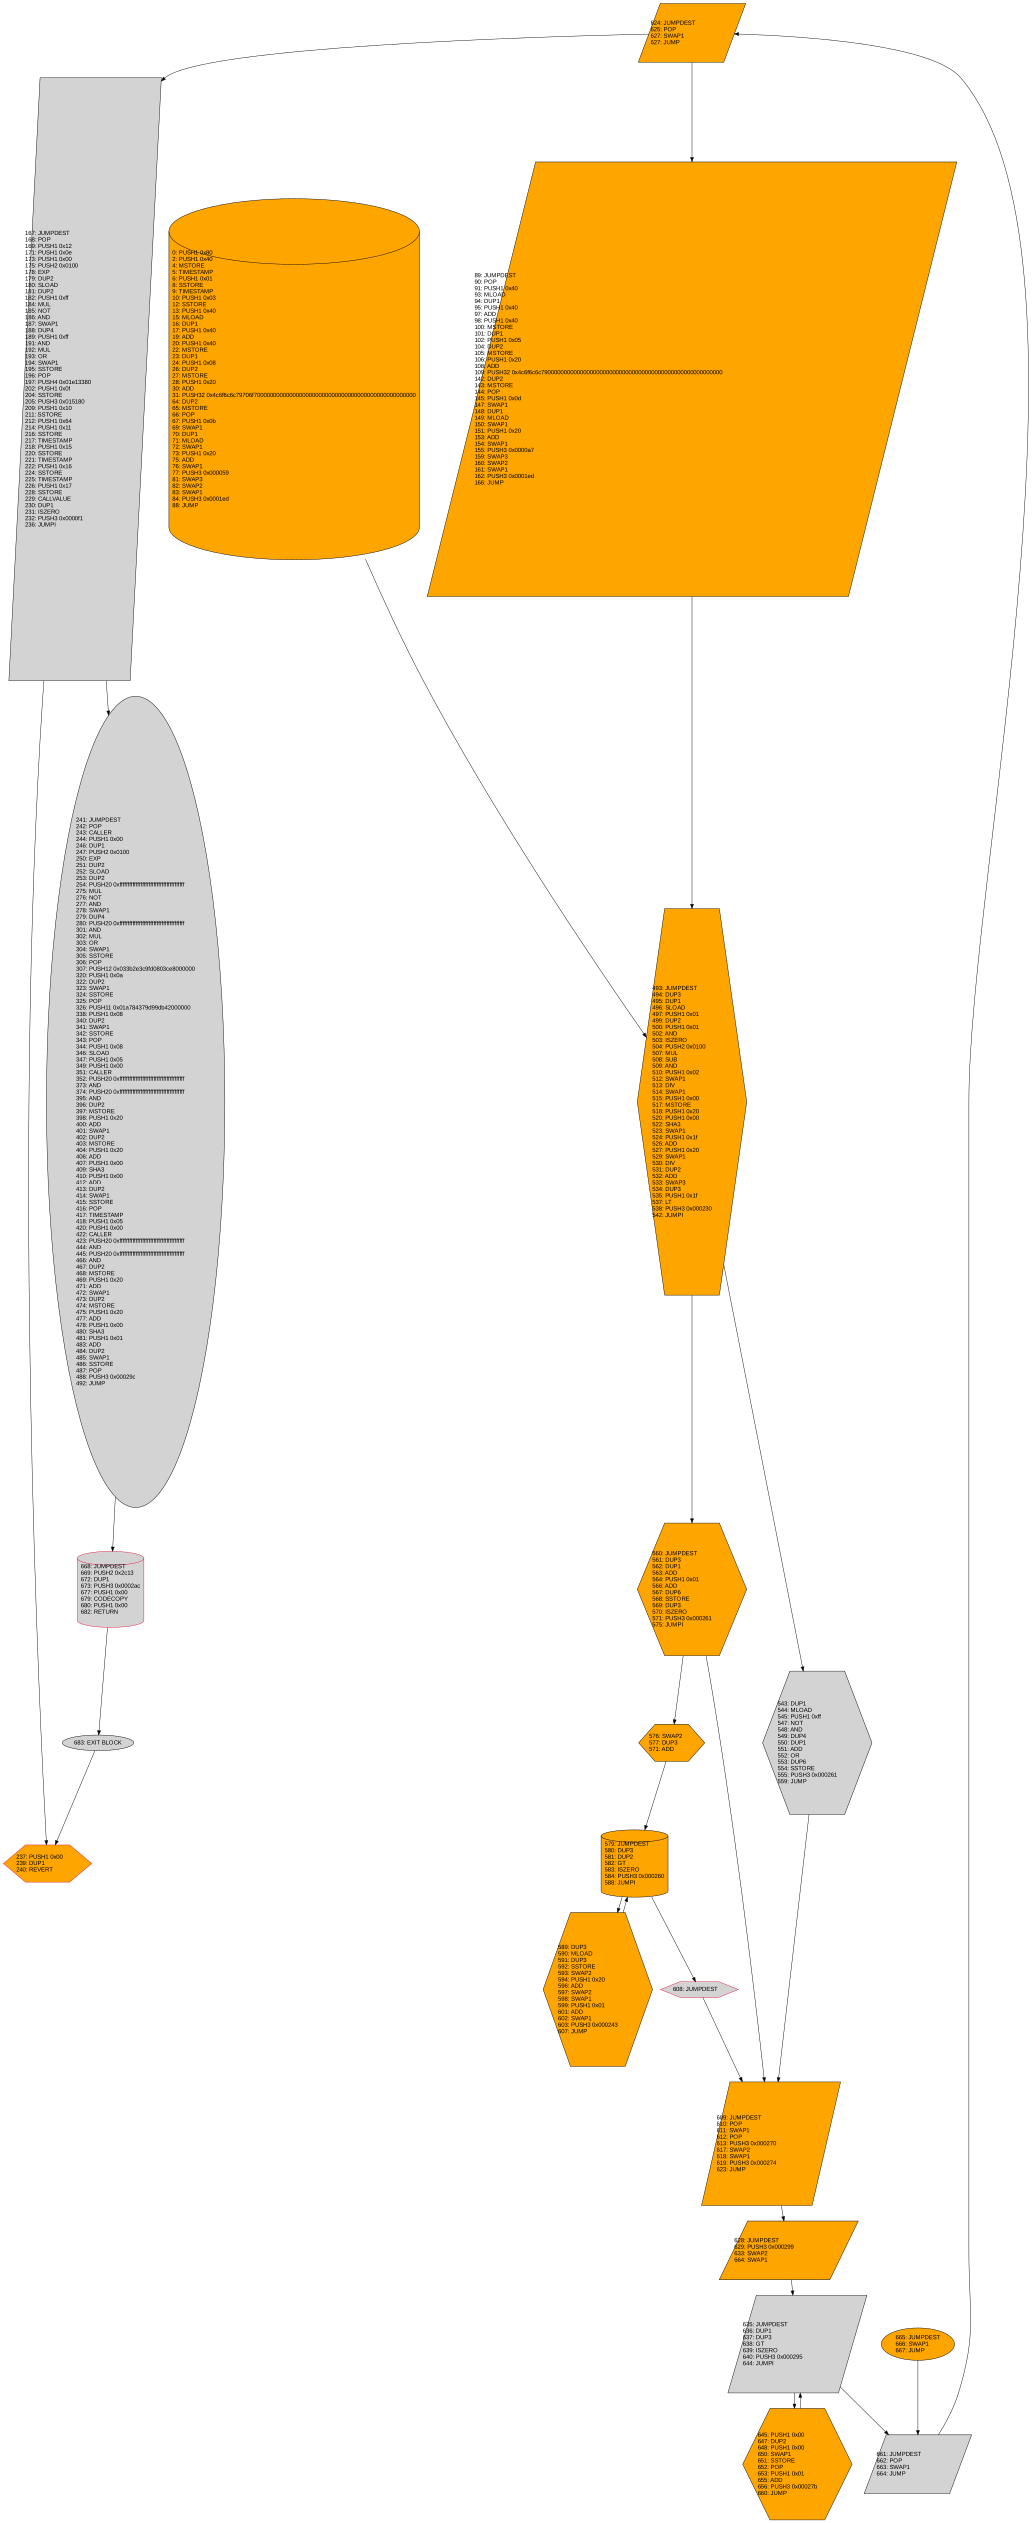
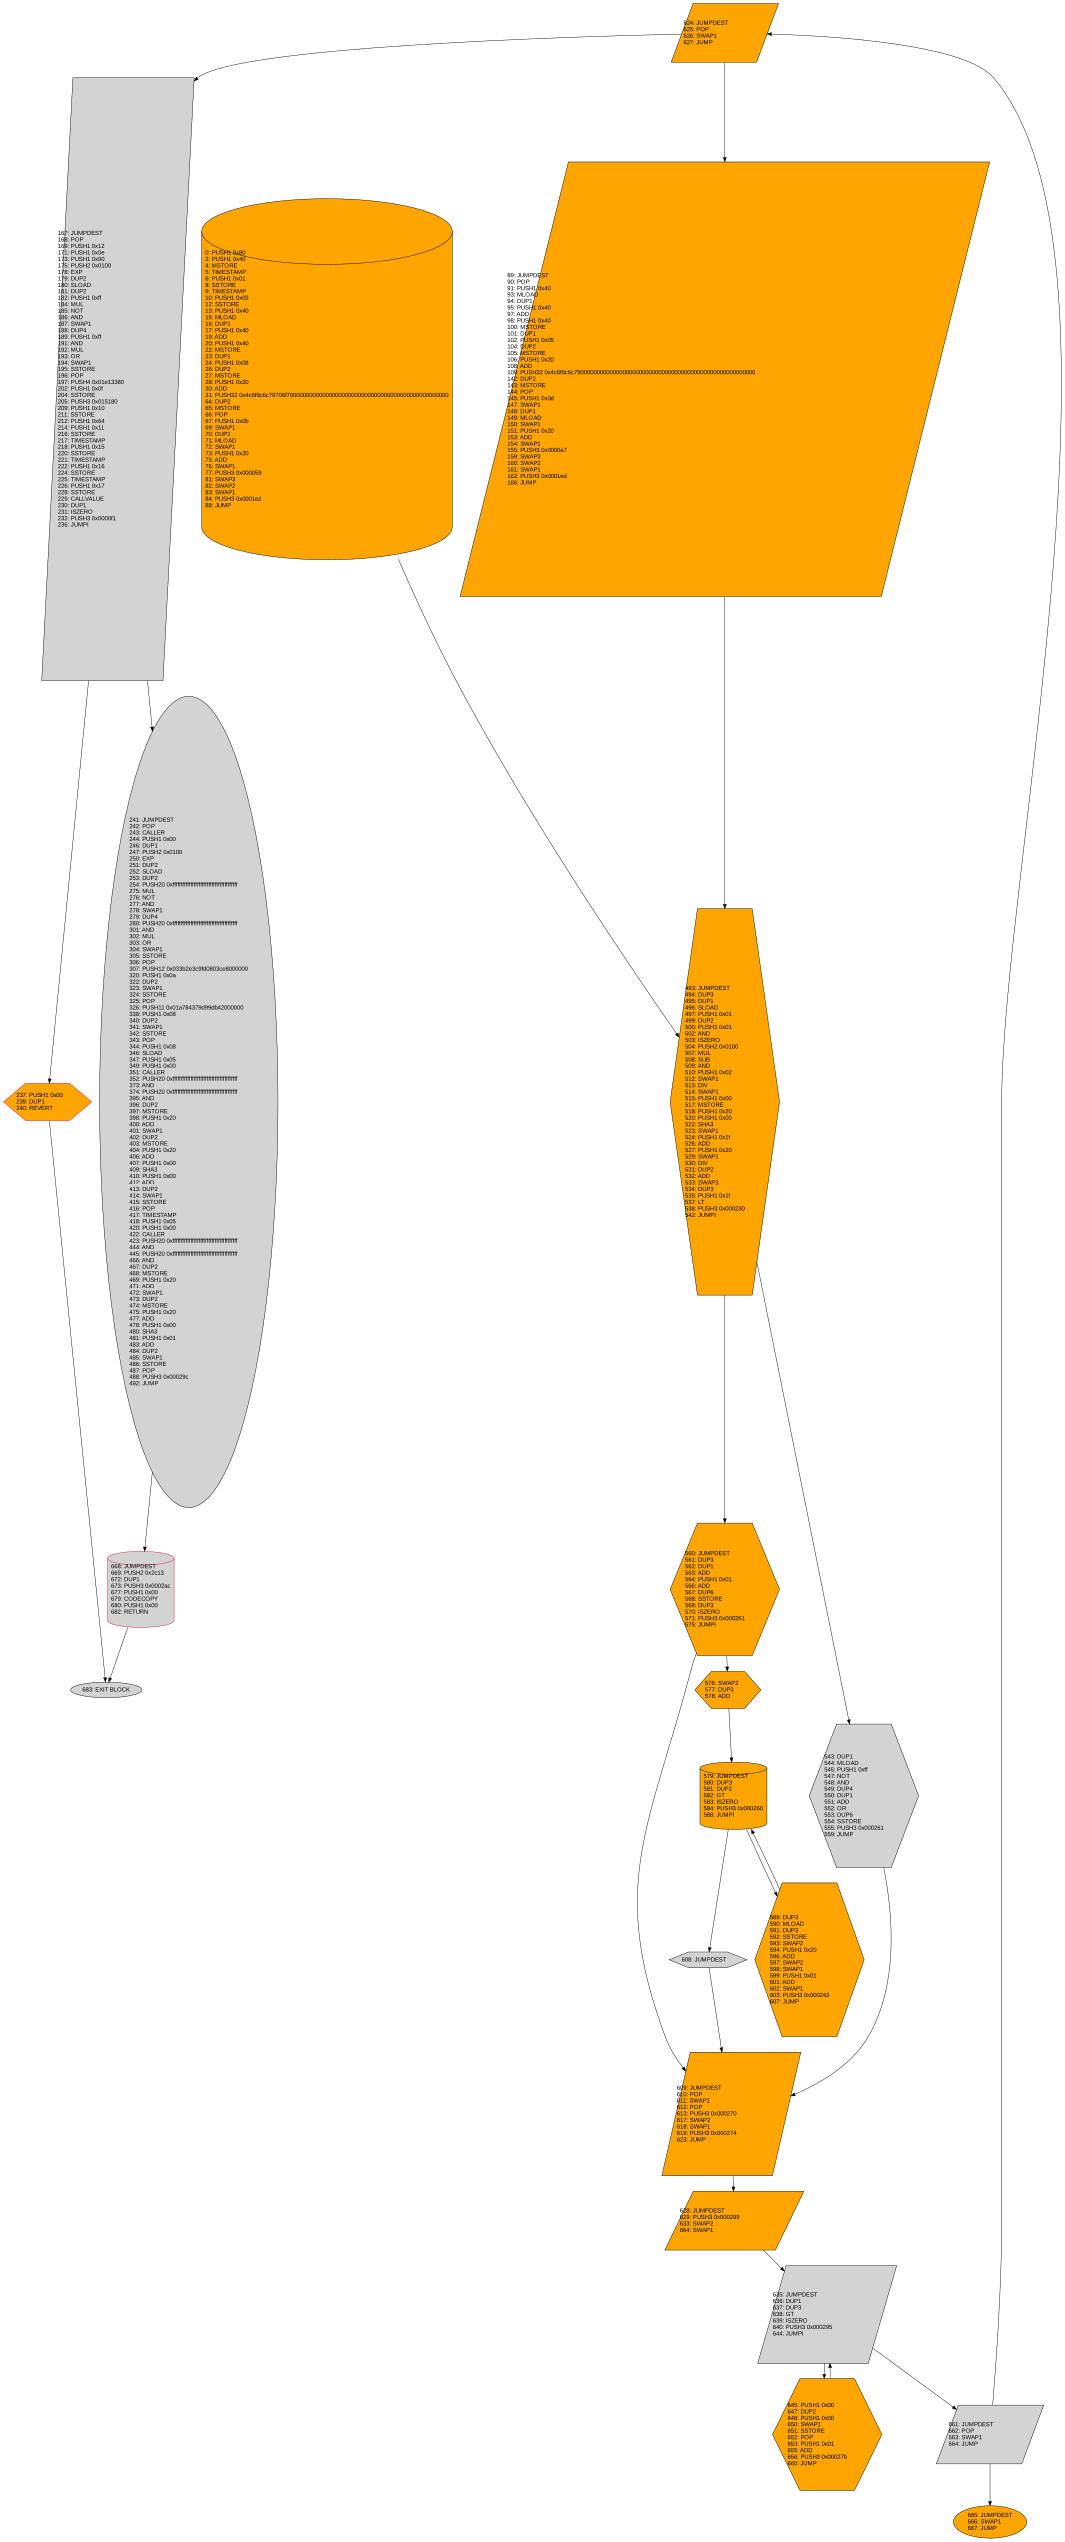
(692, 33) -> (725, 33)
(672, 1743) -> (728, 1690)
(76, 1796) -> (77, 1399)
(699, 1990) -> (708, 1960)
(918, 2395) -> (990, 2483)
